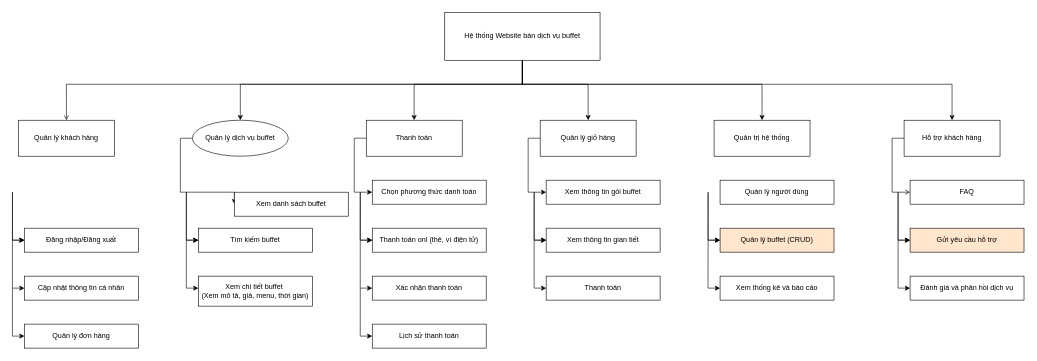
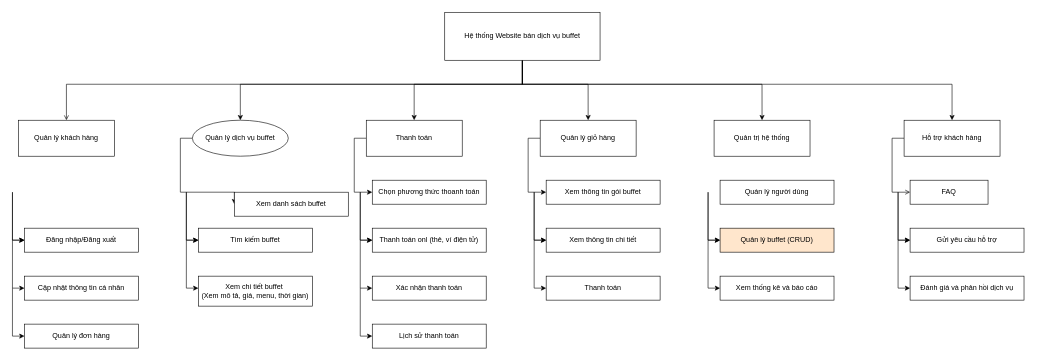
(429, 192) -> (429, 192)
(968, 192) -> (950, 192)
(603, 240) -> (603, 240)
(968, 240) -> (968, 240)
